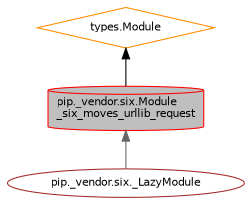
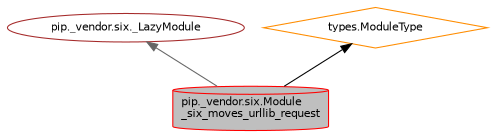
(126, 28) -> (375, 28)
(126, 155) -> (186, 67)
